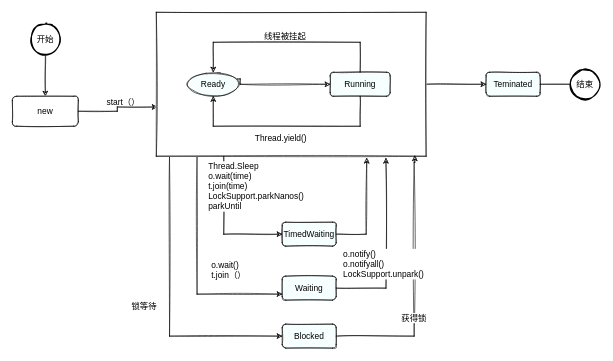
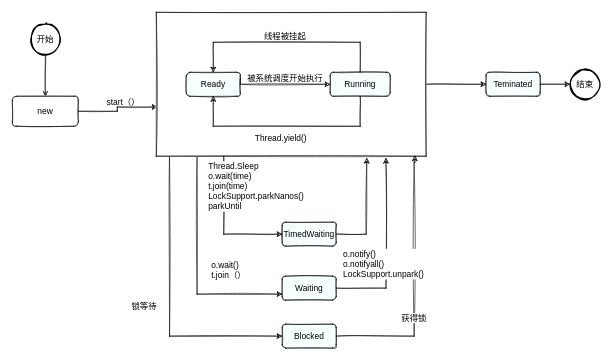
none -> (285, 78)
(213, 84) -> (213, 84)
(565, 84) -> (564, 84)
(45, 90) -> (45, 91)
